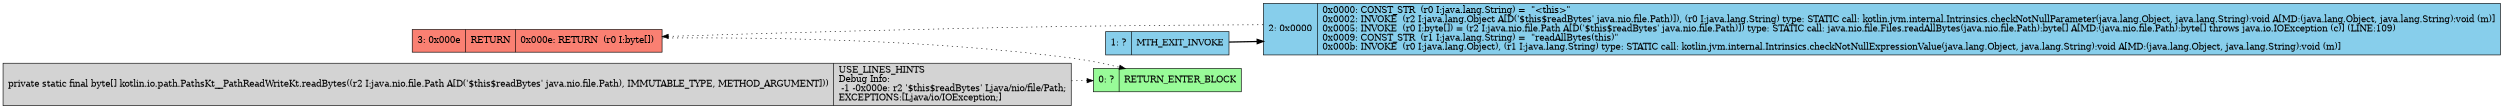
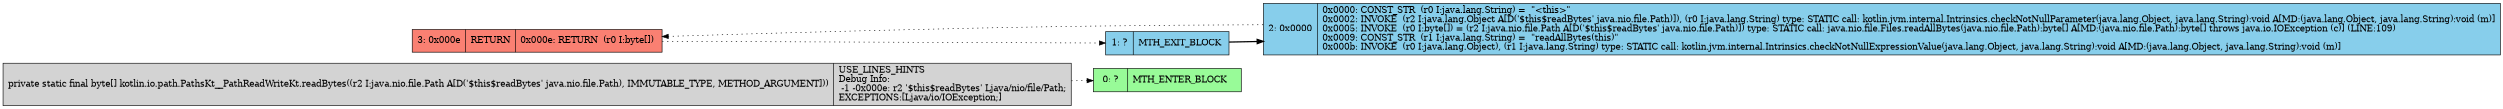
(892, 43) -> (881, 42)
(1180, 43) -> (1180, 43)
(1180, 80) -> (1180, 80)
